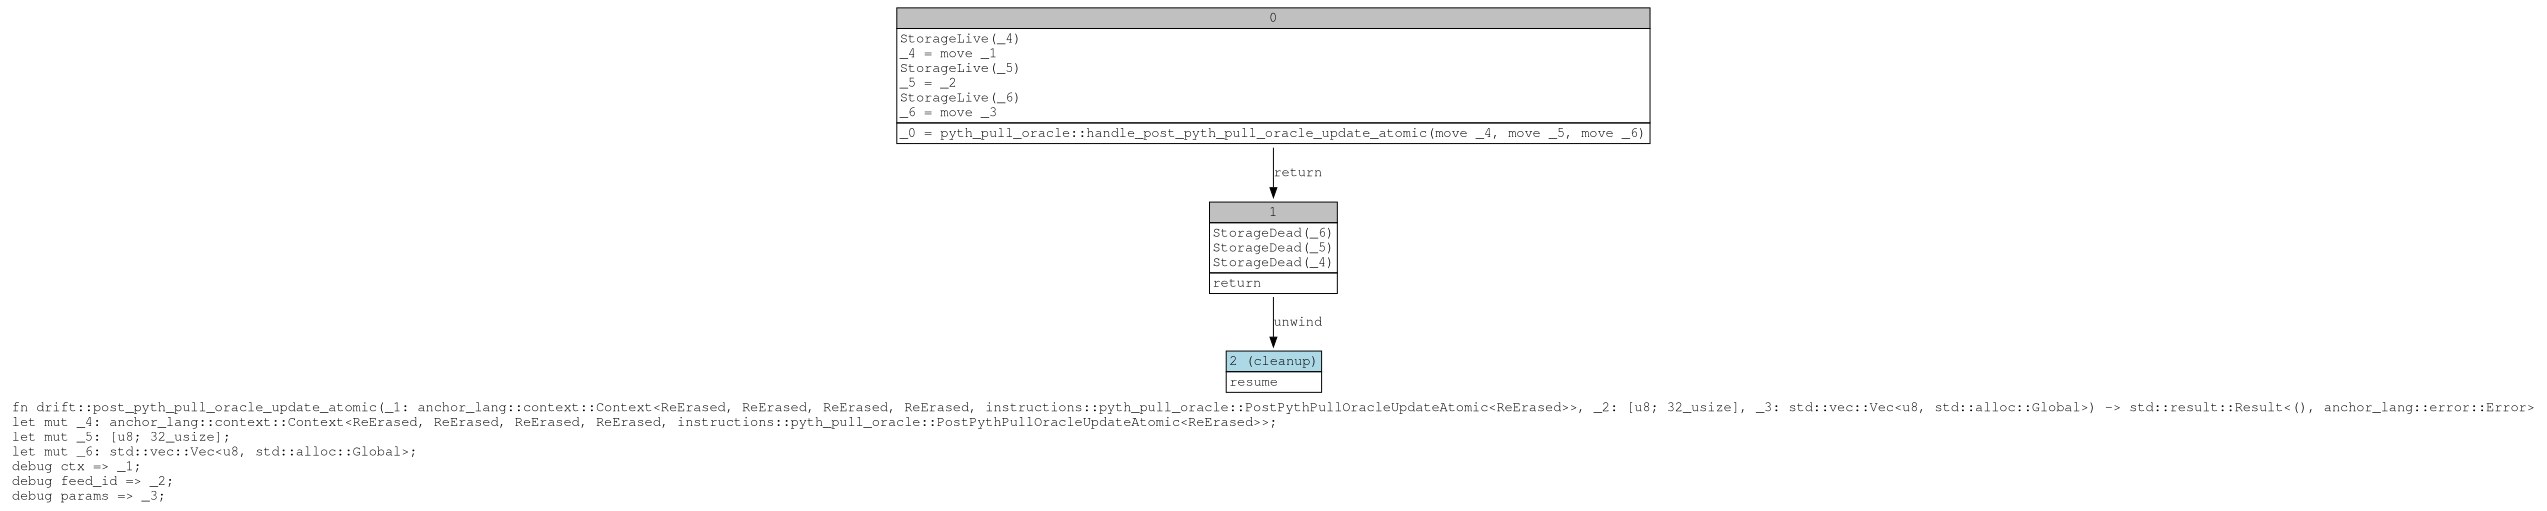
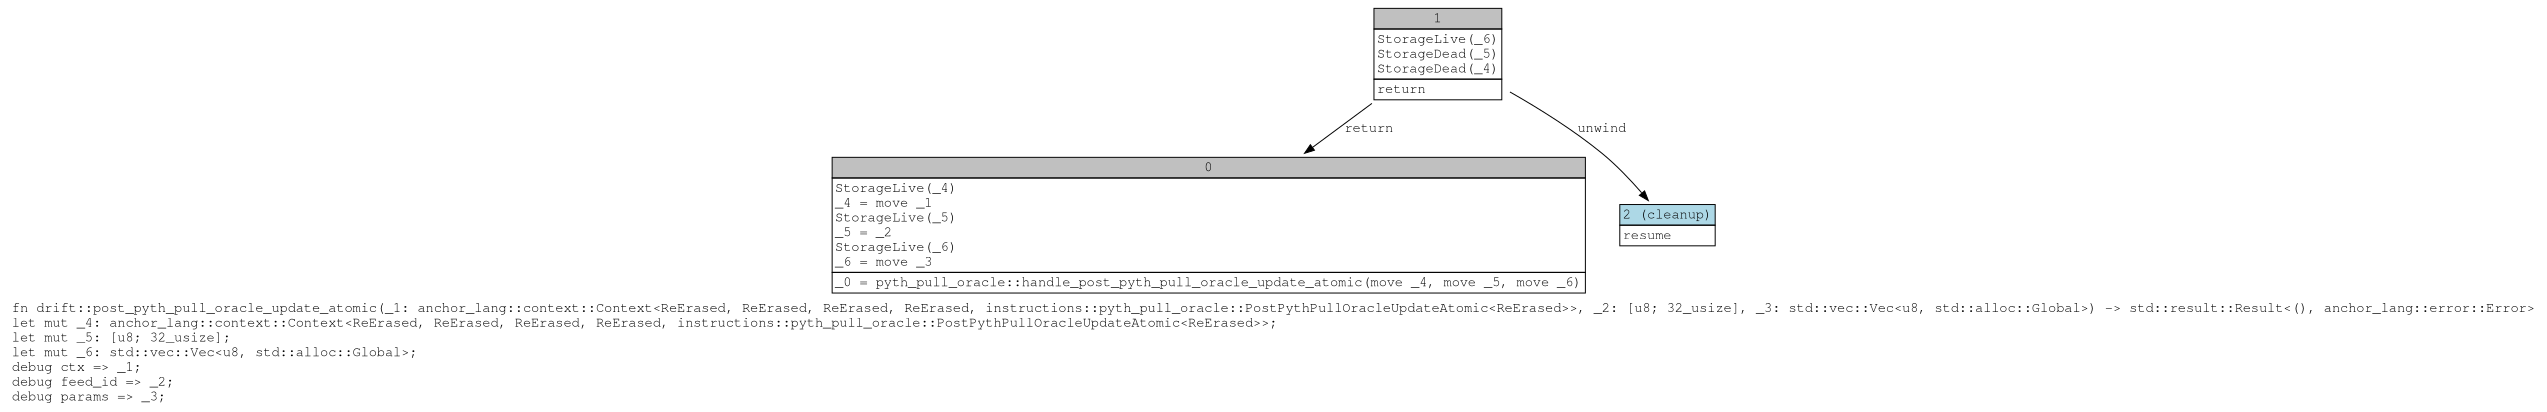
(1273, 168) -> (1342, 125)
(1273, 233) -> (1438, 39)
